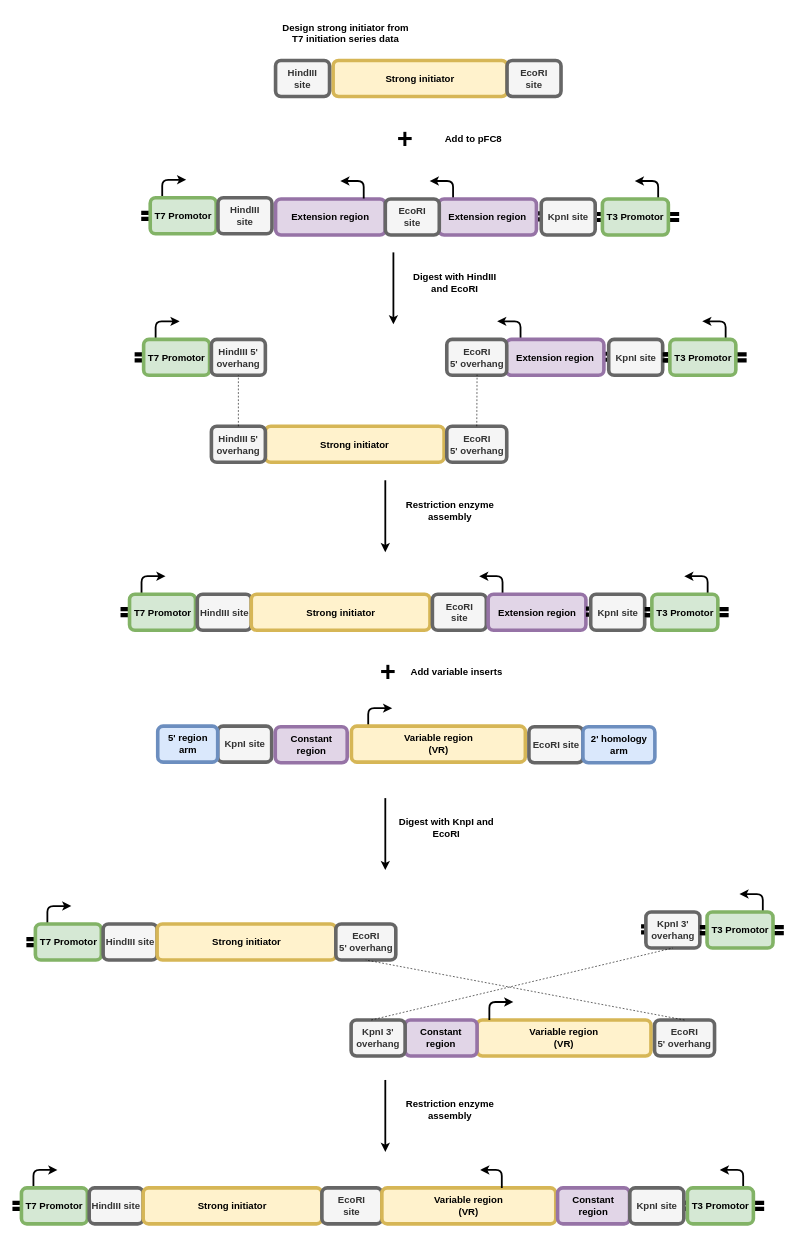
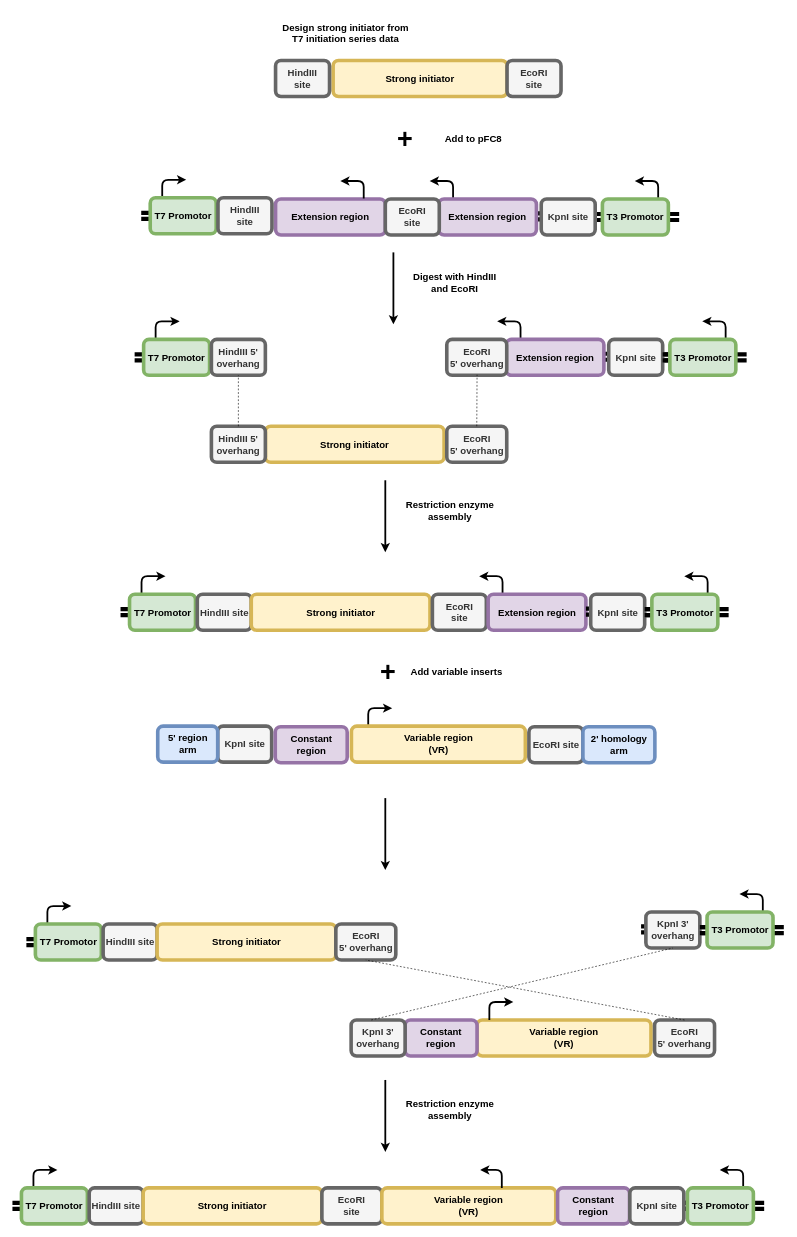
(447, 828) -> none
